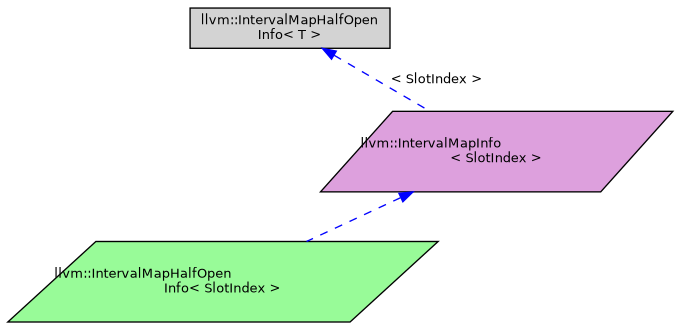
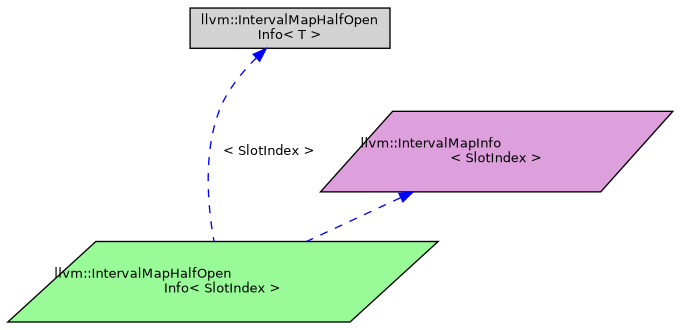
(382, 83) -> (211, 143)
